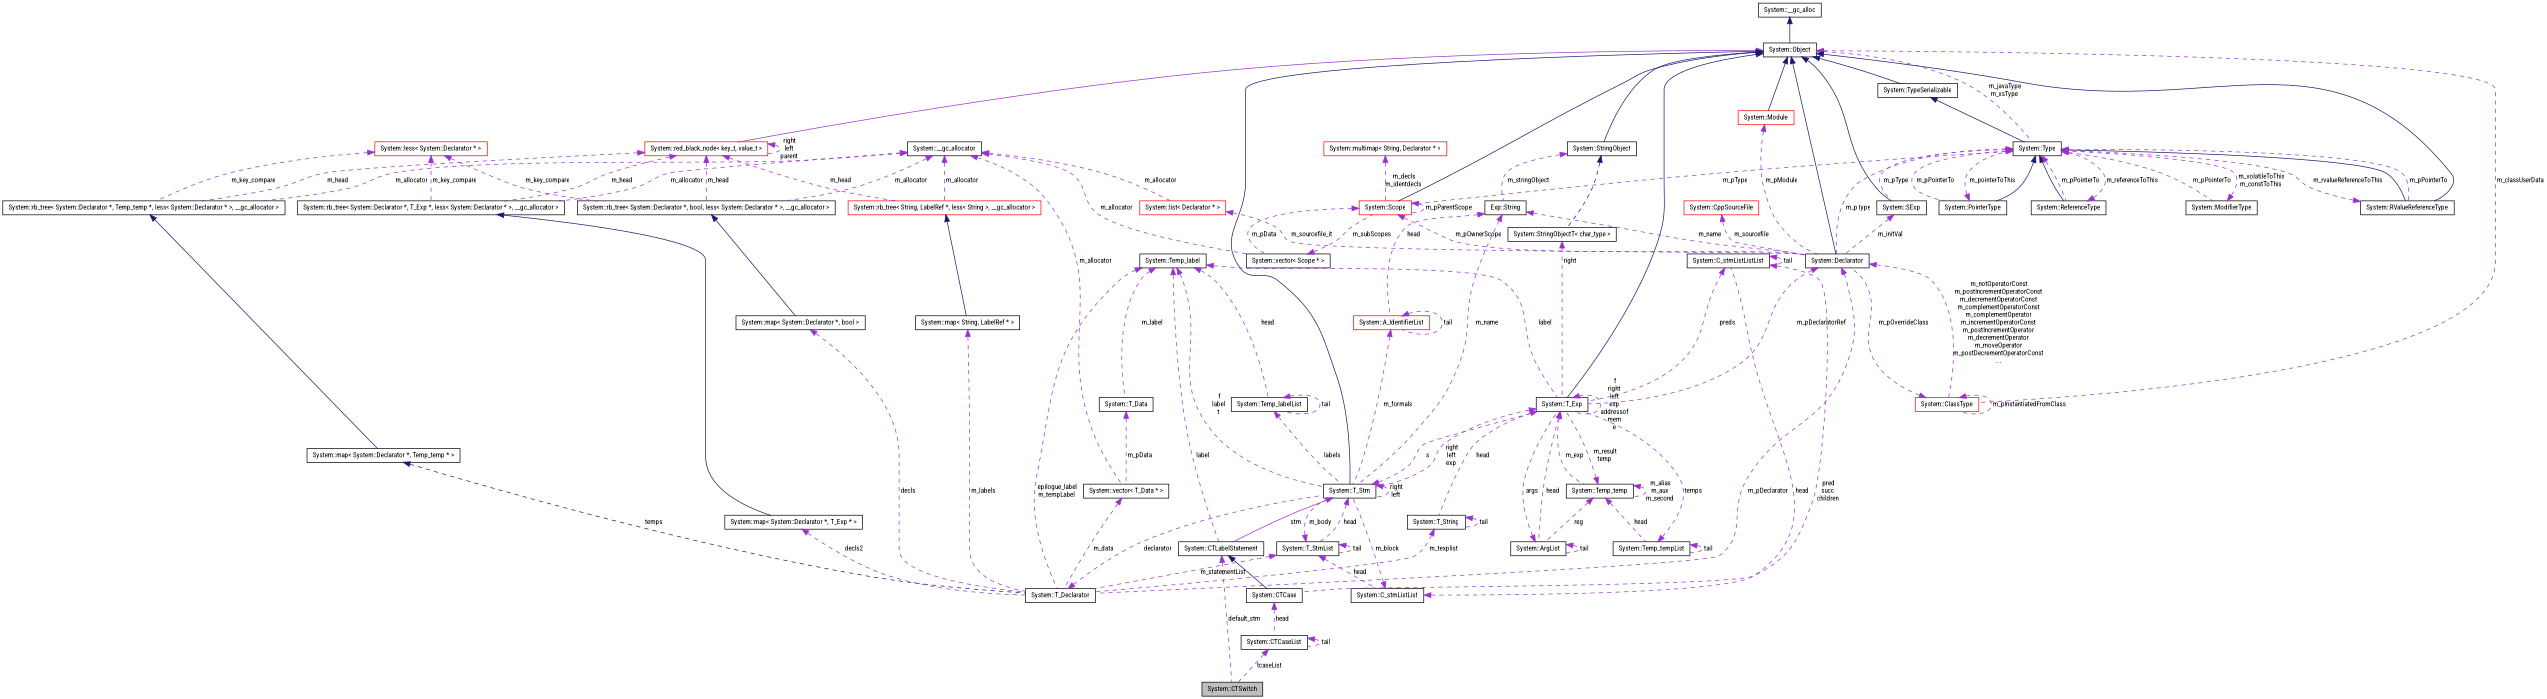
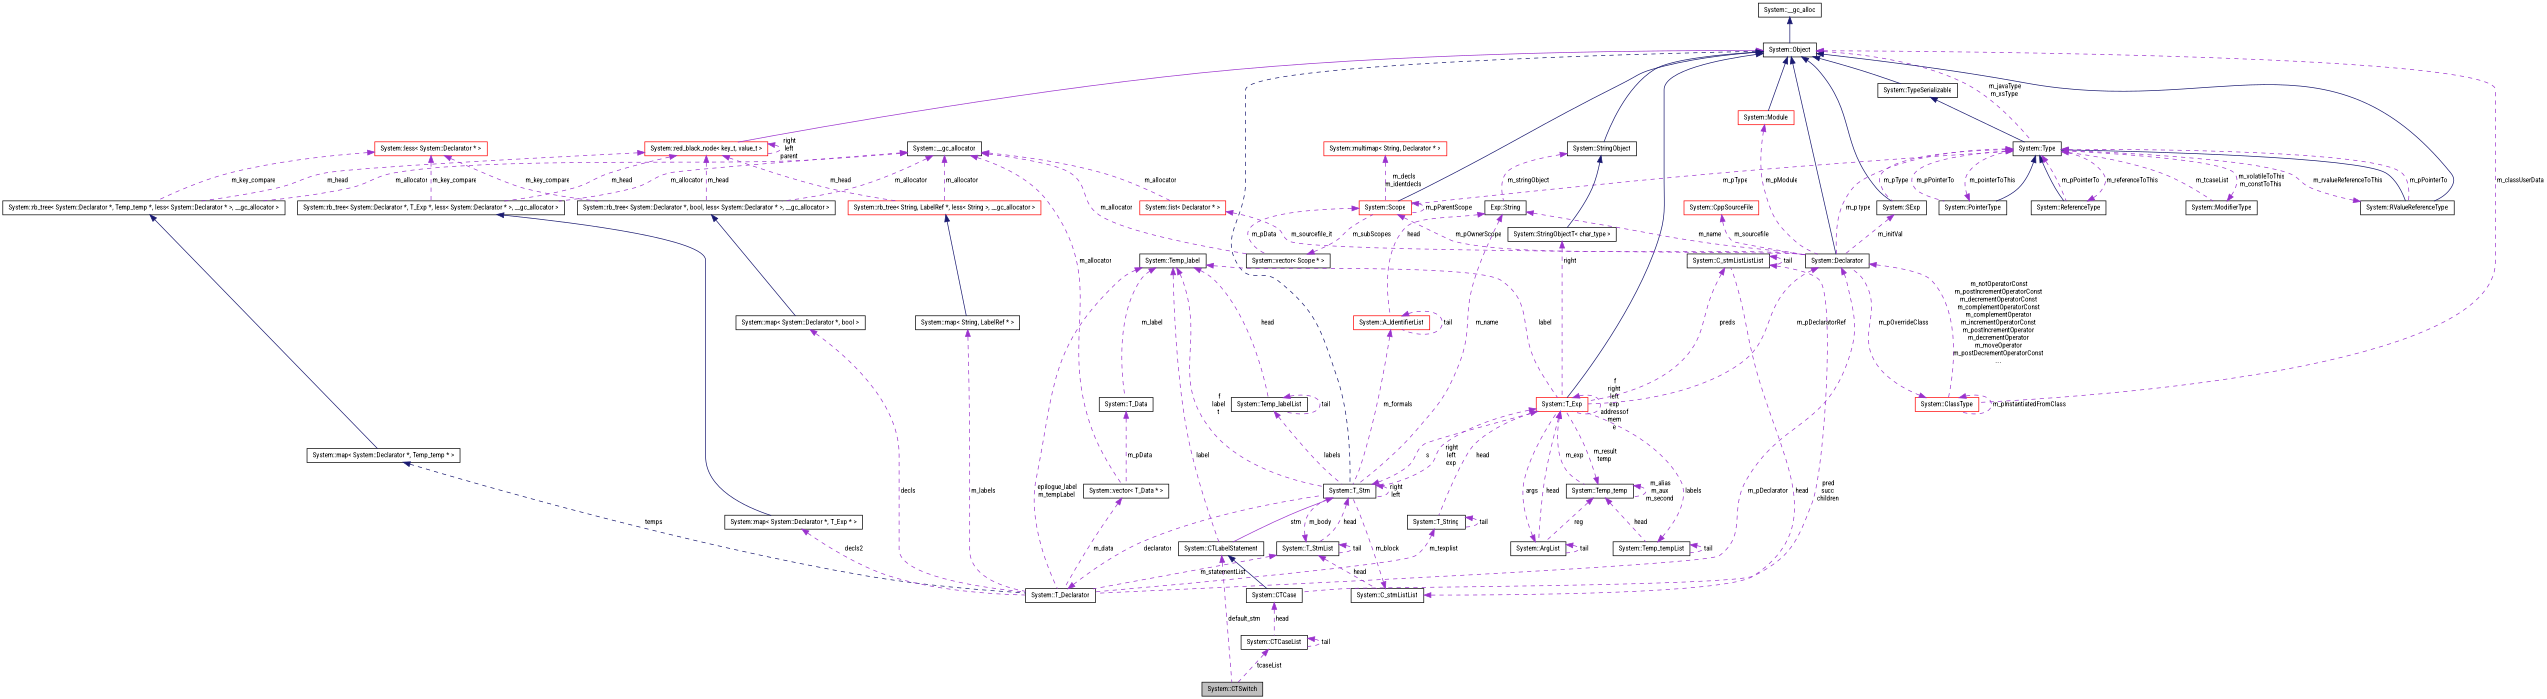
(1276, 79) -> (1276, 79)
(2211, 181) -> (2211, 181)
(1588, 197) -> (1588, 197)
(1562, 404) -> (1562, 404)
(1693, 491) -> (1693, 491)
